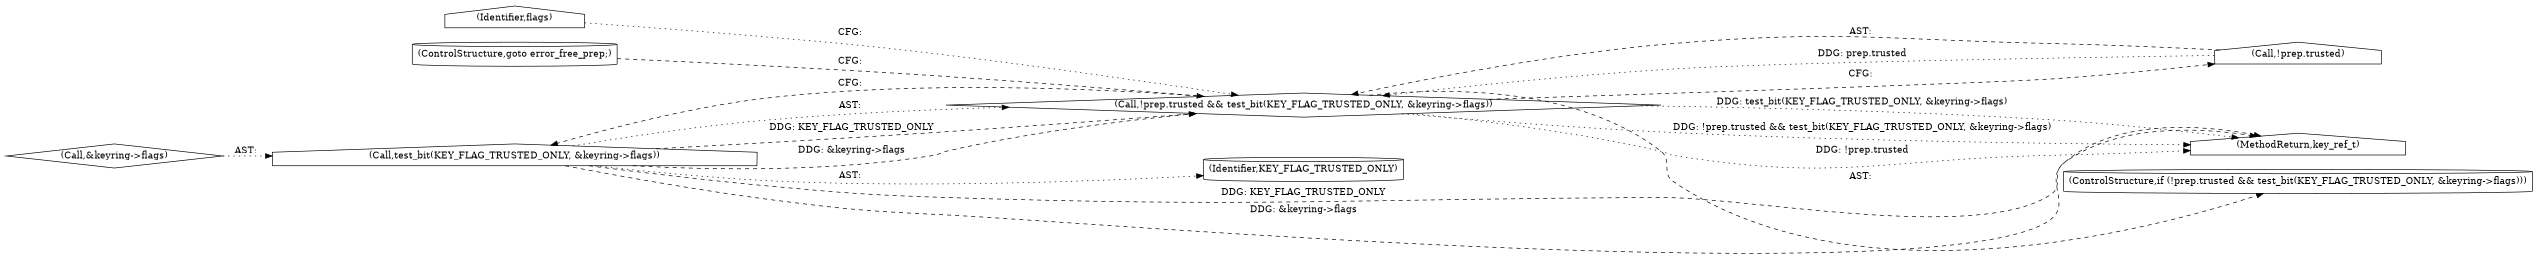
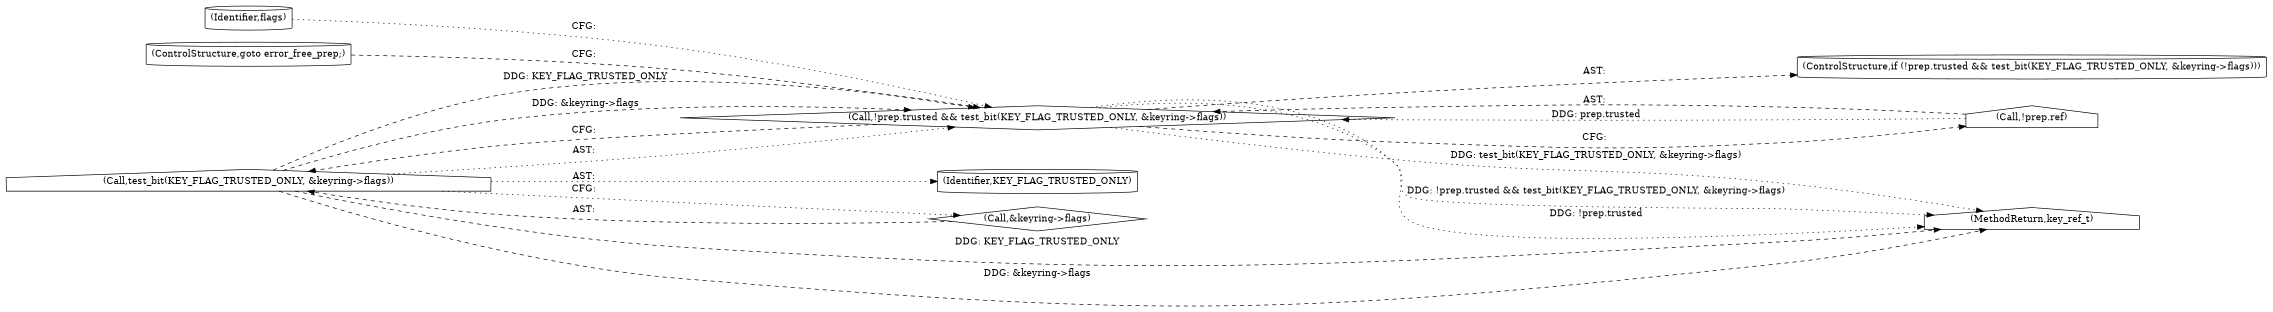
(515, 18) -> (249, 18)
(2298, 54) -> (2032, 118)
(244, 156) -> (633, 221)
none -> (698, 203)
